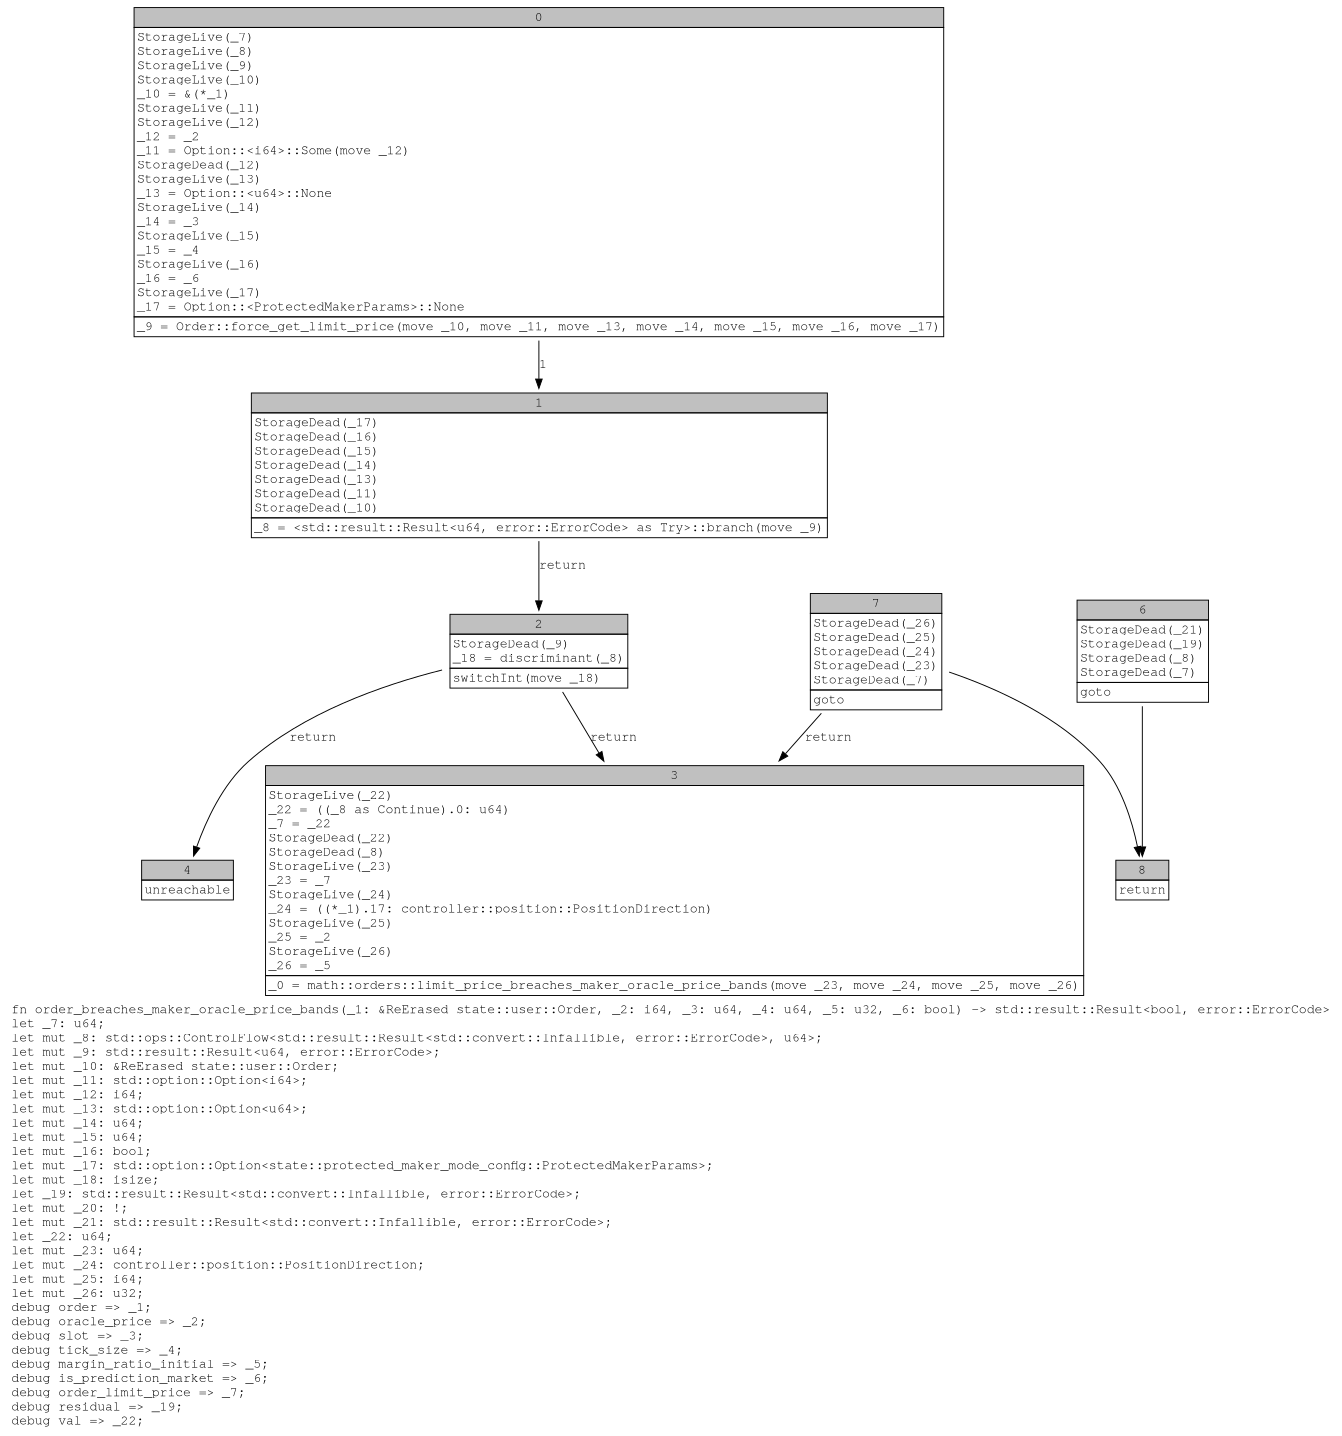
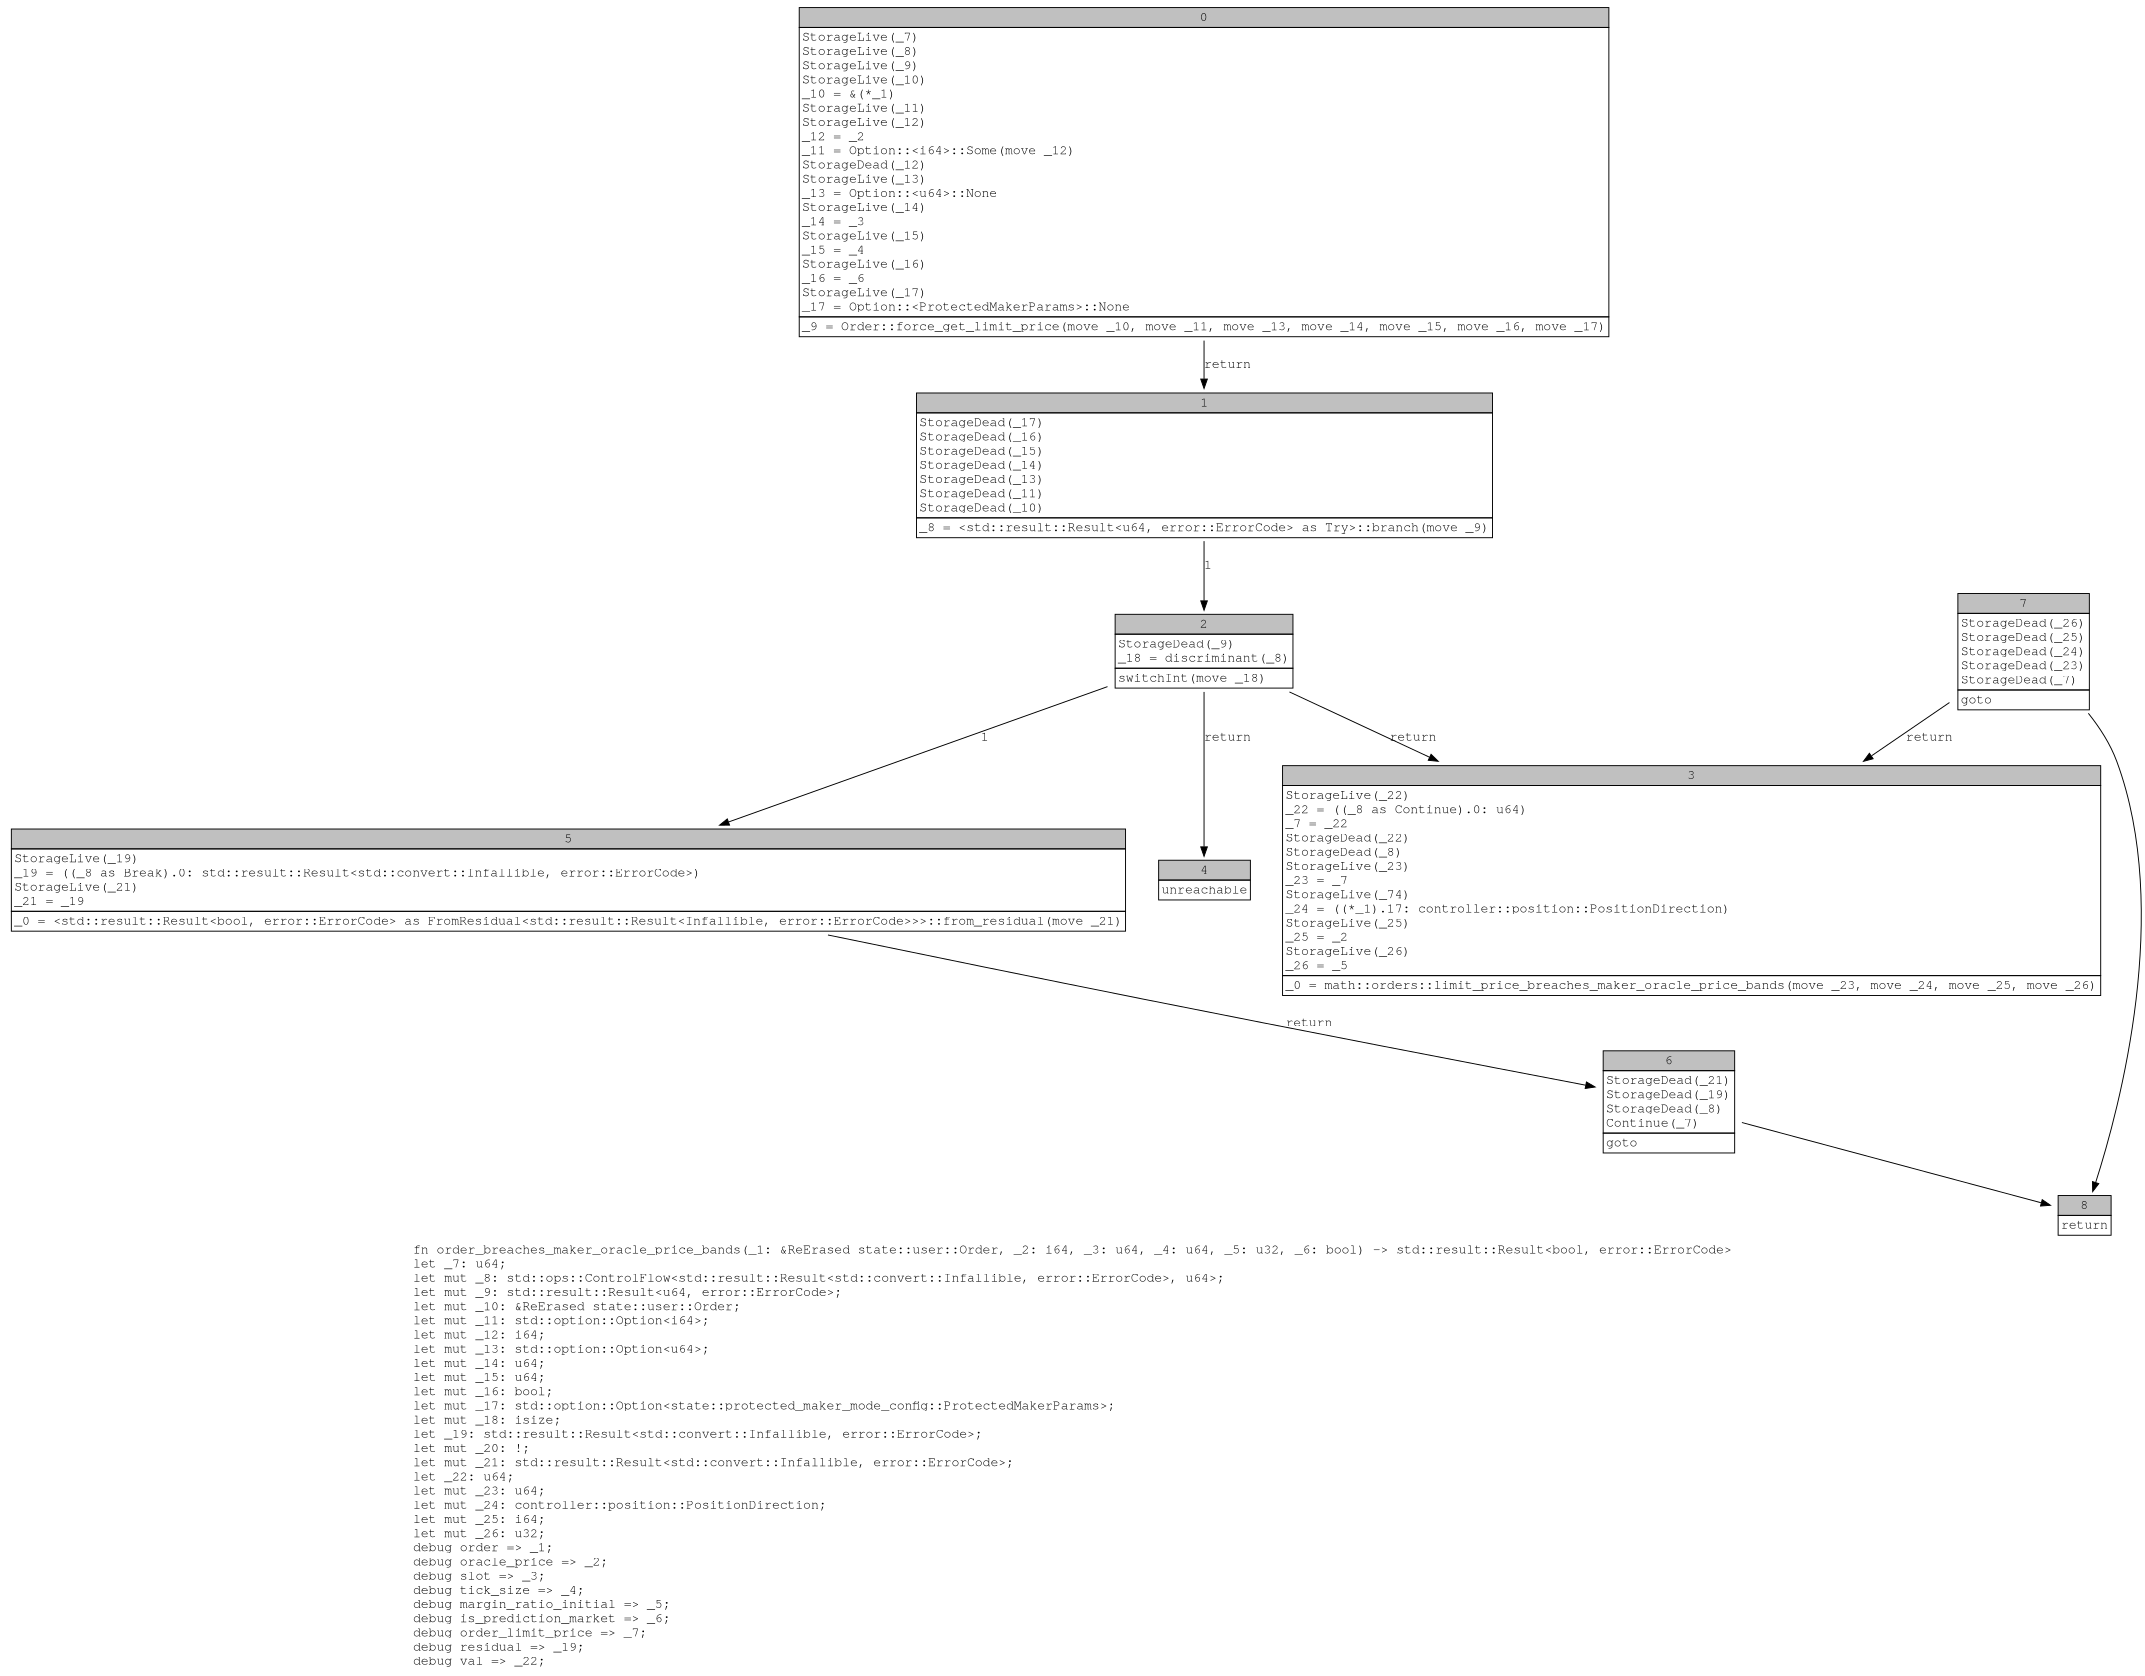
(543, 365) -> (1228, 365)
(563, 565) -> (1208, 565)
(1139, 672) -> (1653, 1123)
none -> (568, 880)
(331, 894) -> (1348, 894)
